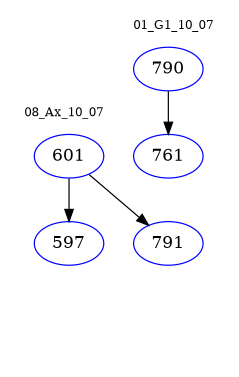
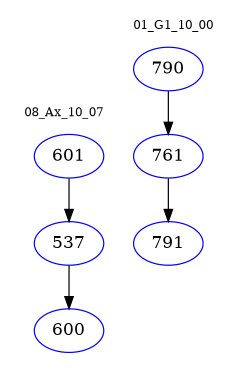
(174, 26) -> (174, 26)
(105, 188) -> (168, 194)
(69, 243) -> (69, 243)
none -> (69, 331)
